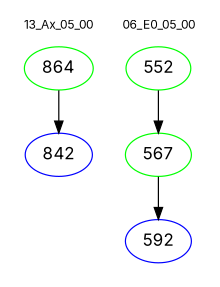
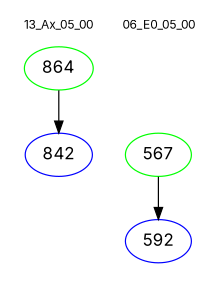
(158, 68) -> none
